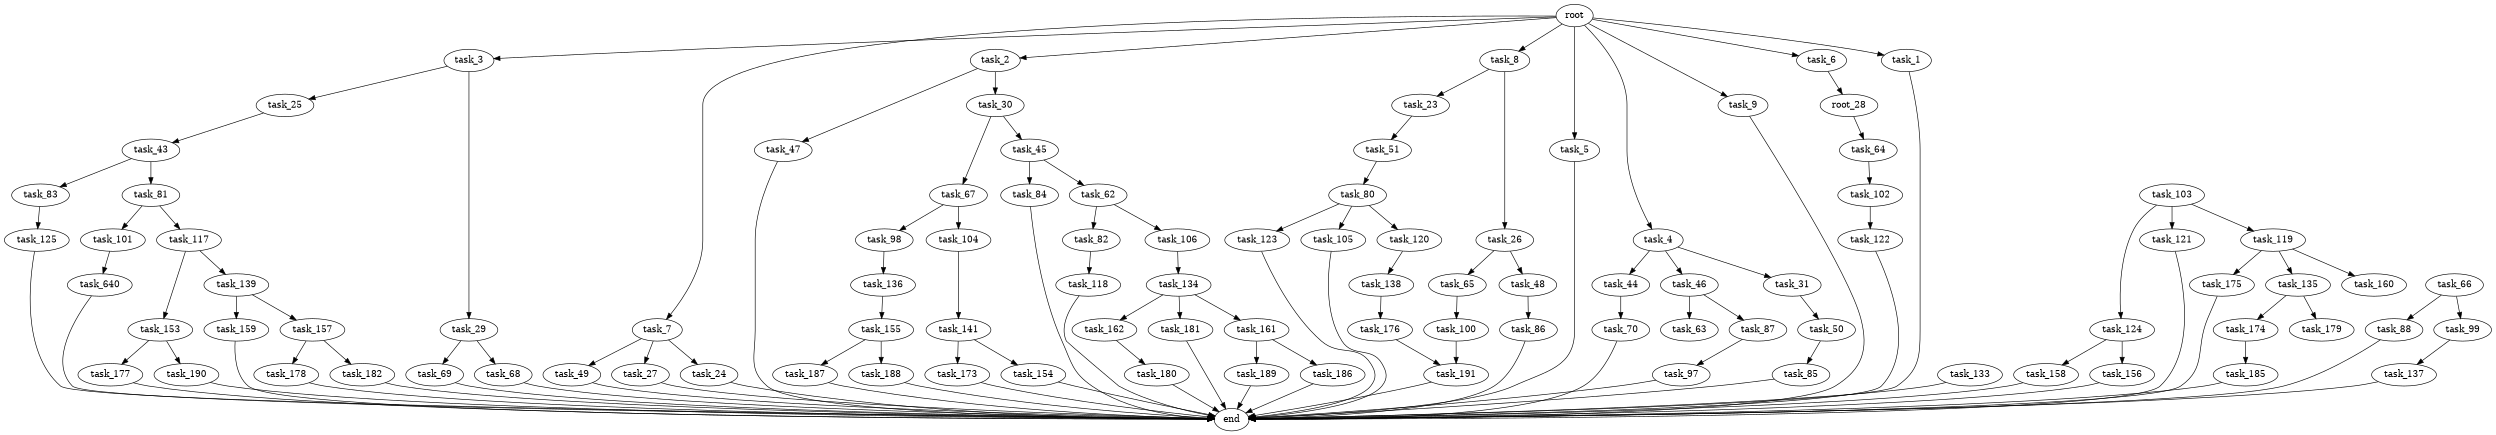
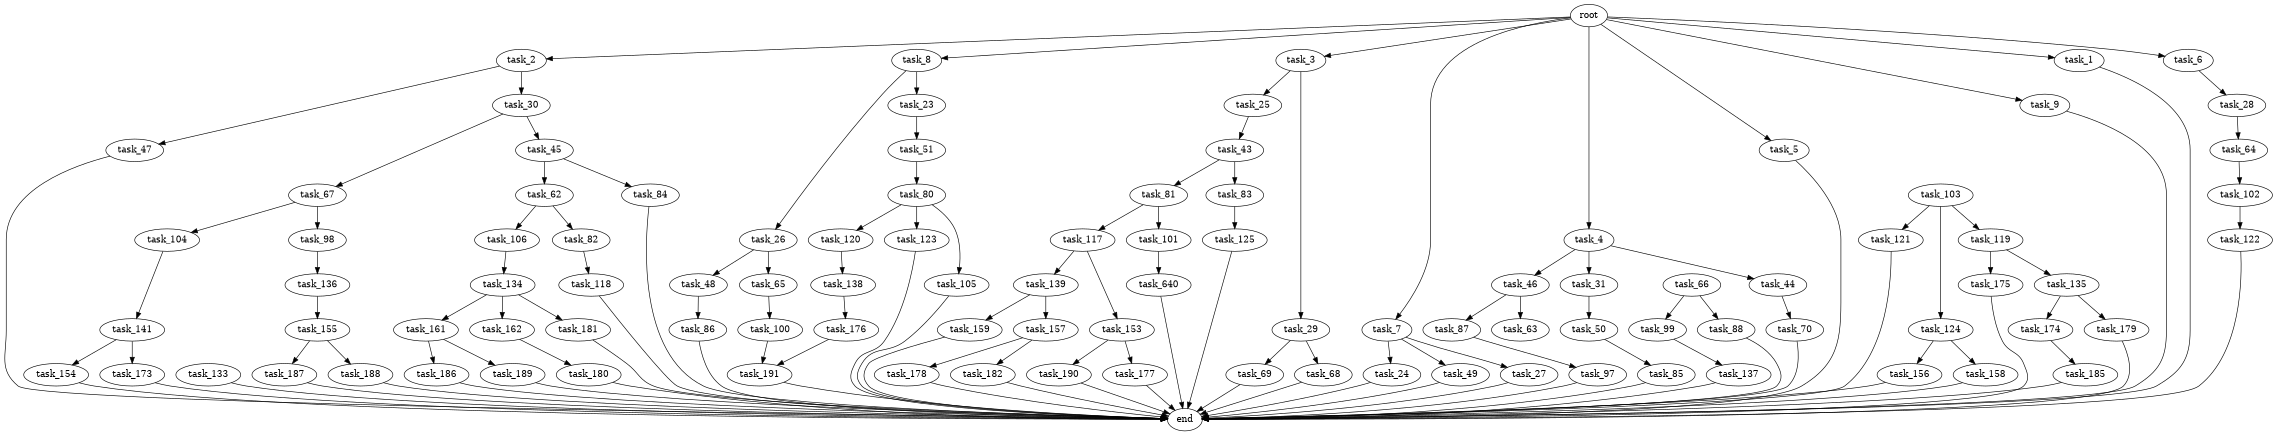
(1849, 105) -> (2237, 105)
(2374, 285) -> none
none -> (1691, 416)
